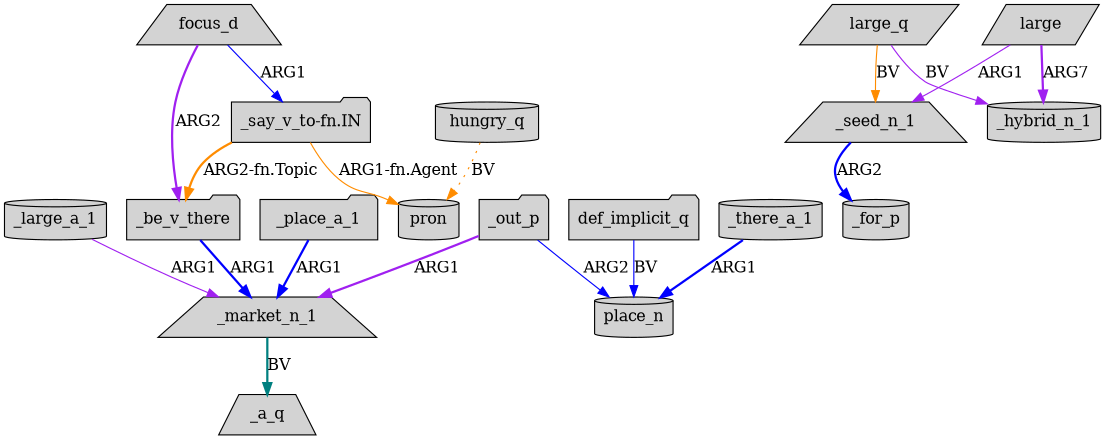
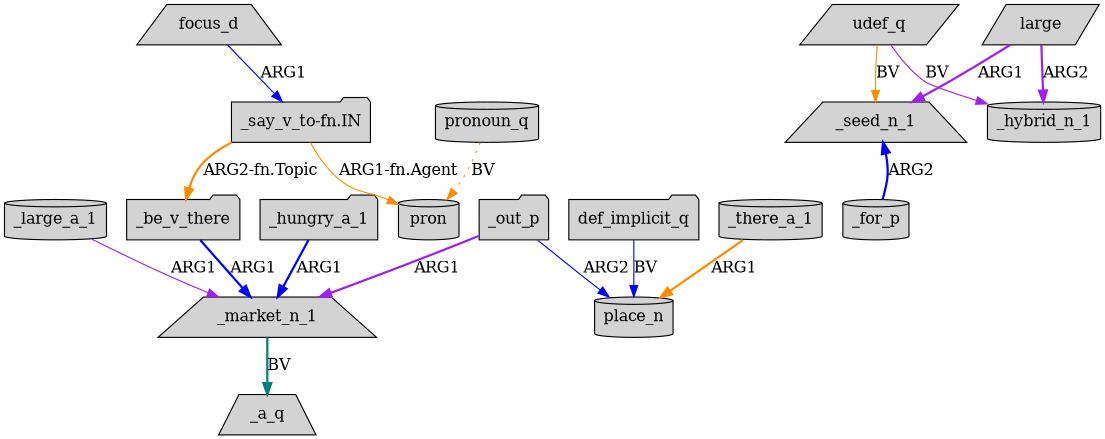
(879, 25) -> (879, 25)
(967, 71) -> (967, 71)
(1066, 73) -> (1066, 73)
(173, 115) -> none
(487, 122) -> (487, 122)
(836, 166) -> (887, 177)
(319, 220) -> (319, 220)
(706, 266) -> (706, 266)
